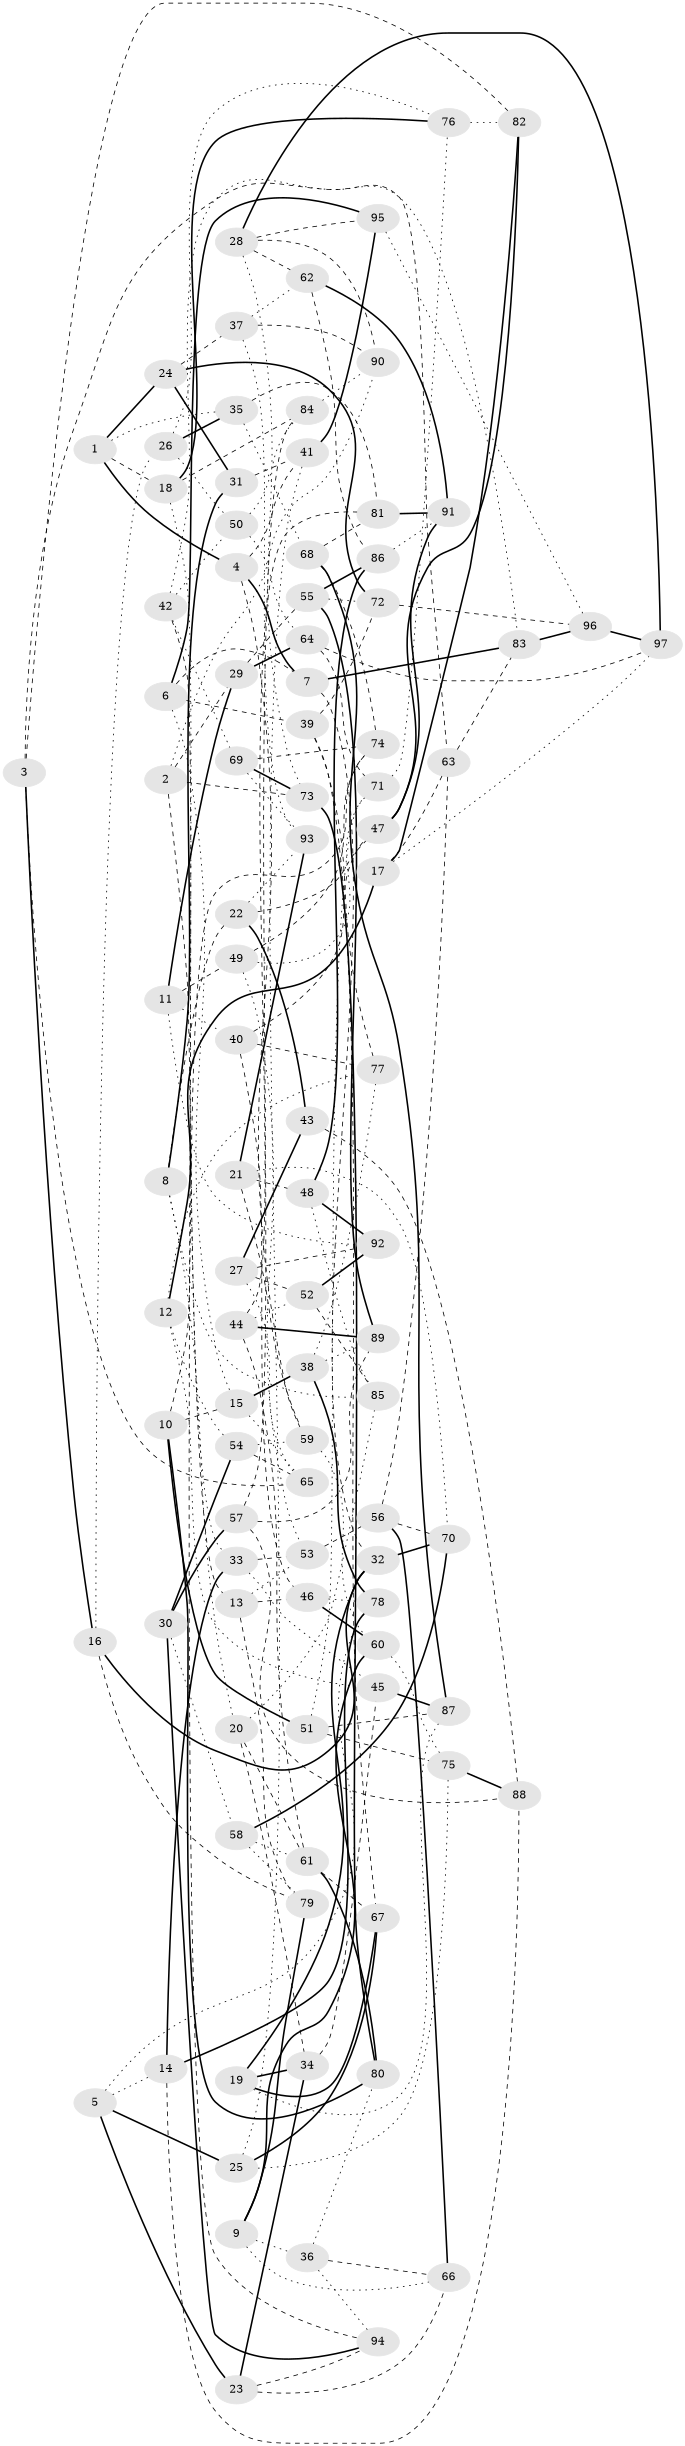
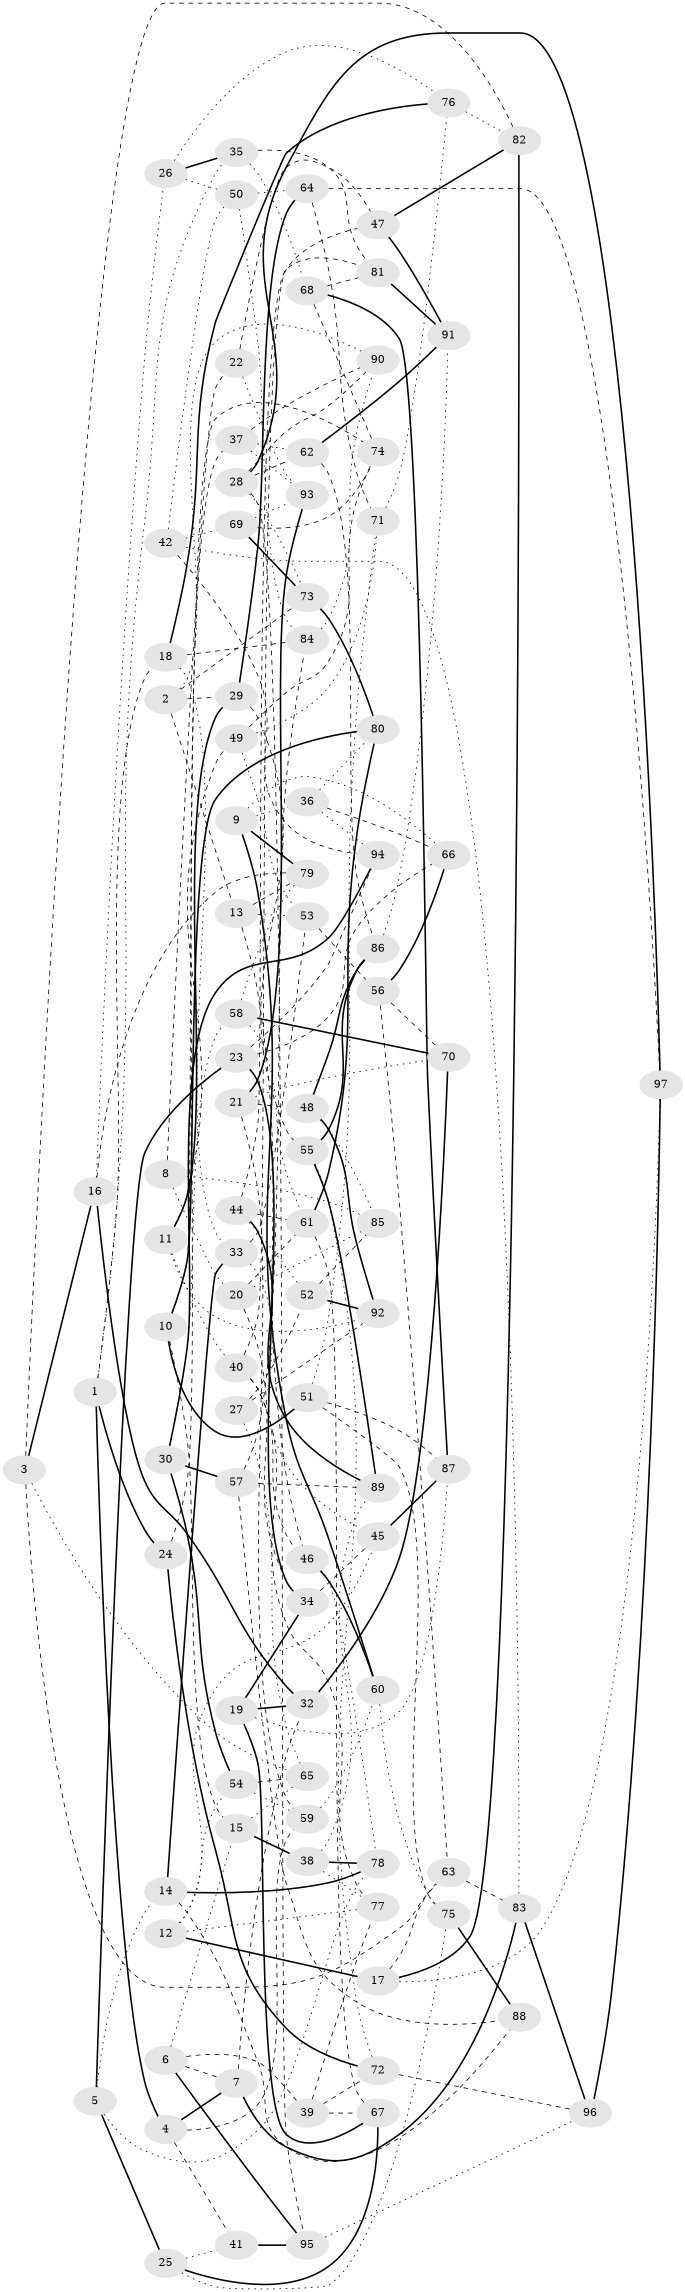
(237, 483) -> none
(307, 1121) -> none
(65, 1199) -> (137, 1649)
